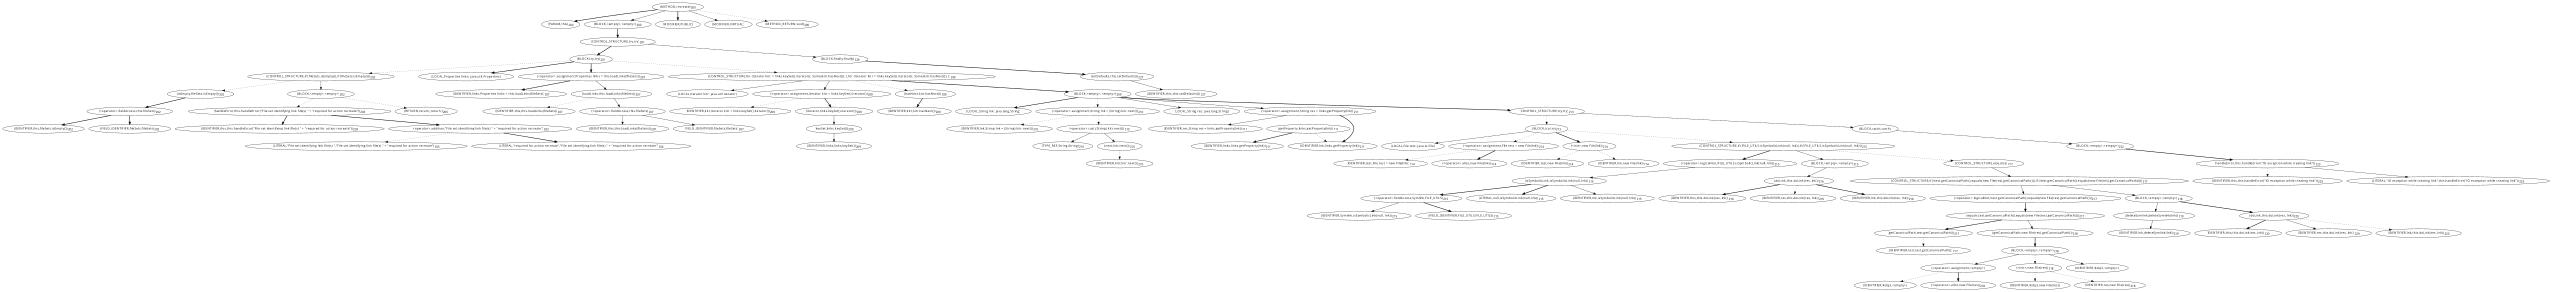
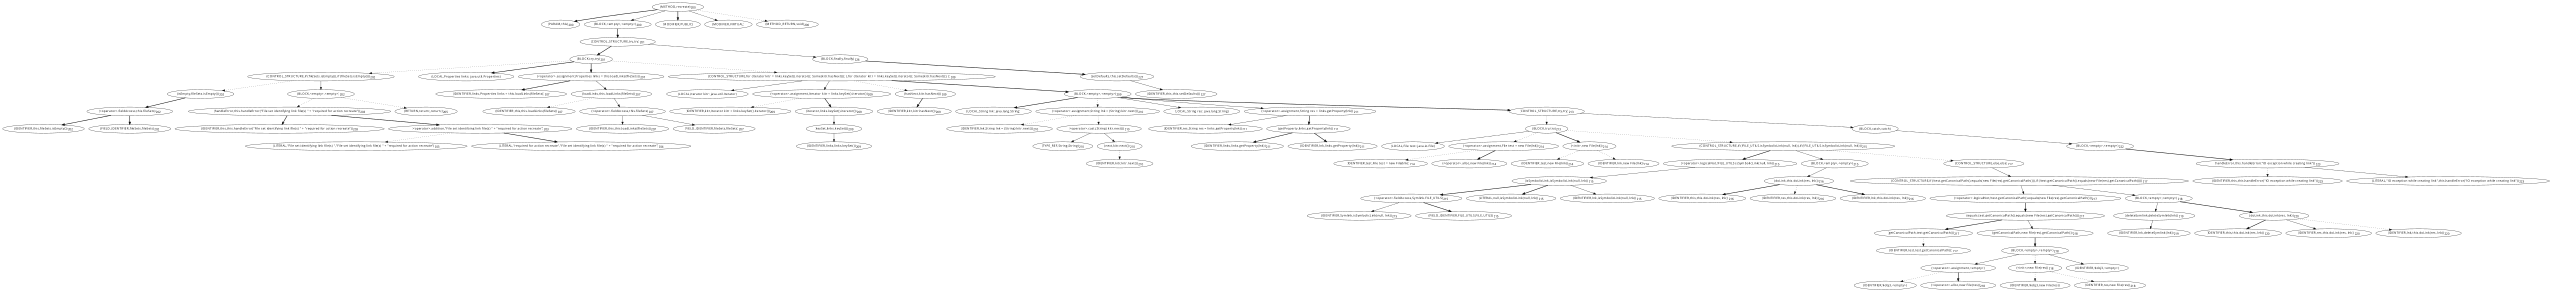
(1353, 126) -> (1309, 119)
(1319, 137) -> (1319, 137)
